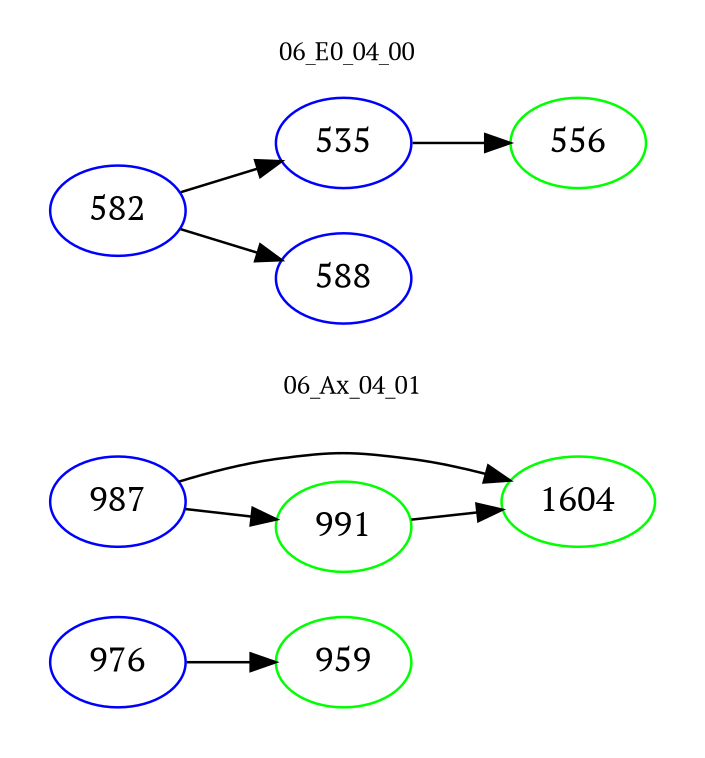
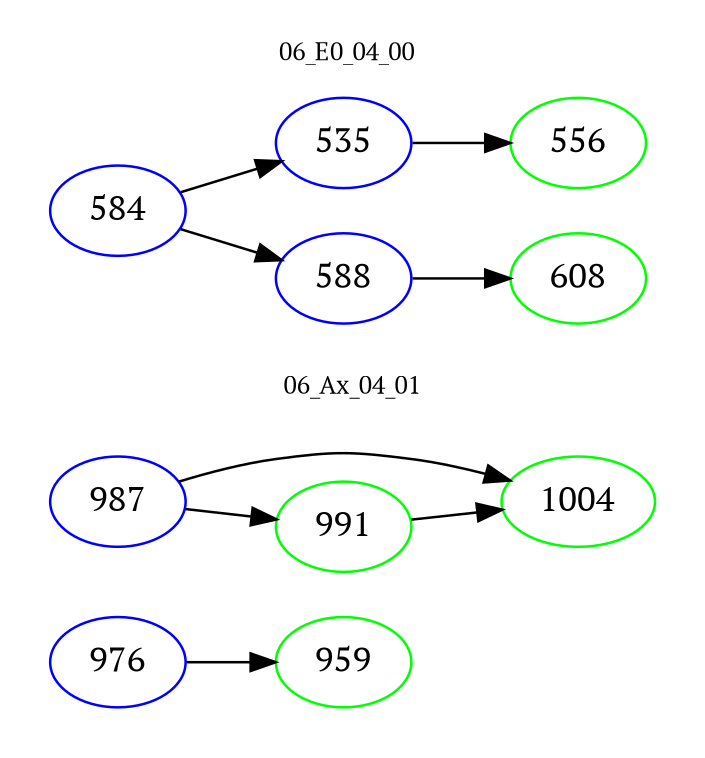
(118, 211) -> (118, 211)
none -> (578, 278)
(578, 502) -> (578, 502)
